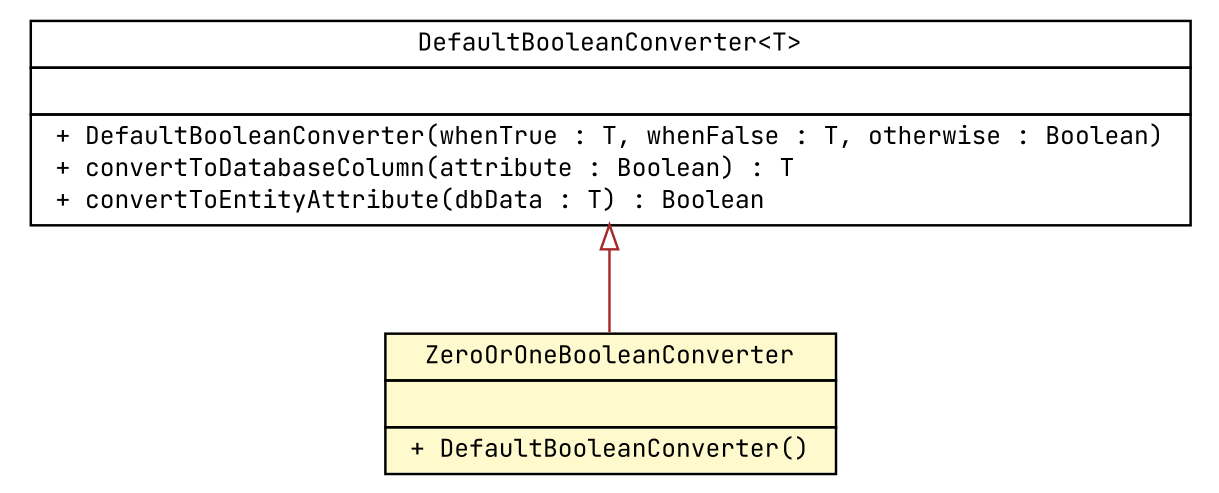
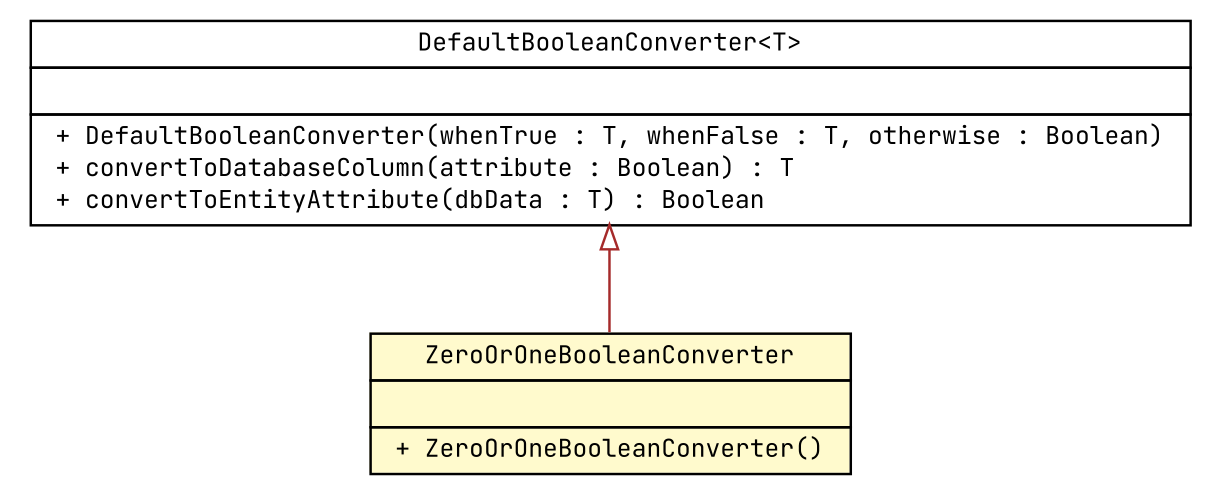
(611, 449) -> (611, 449)
